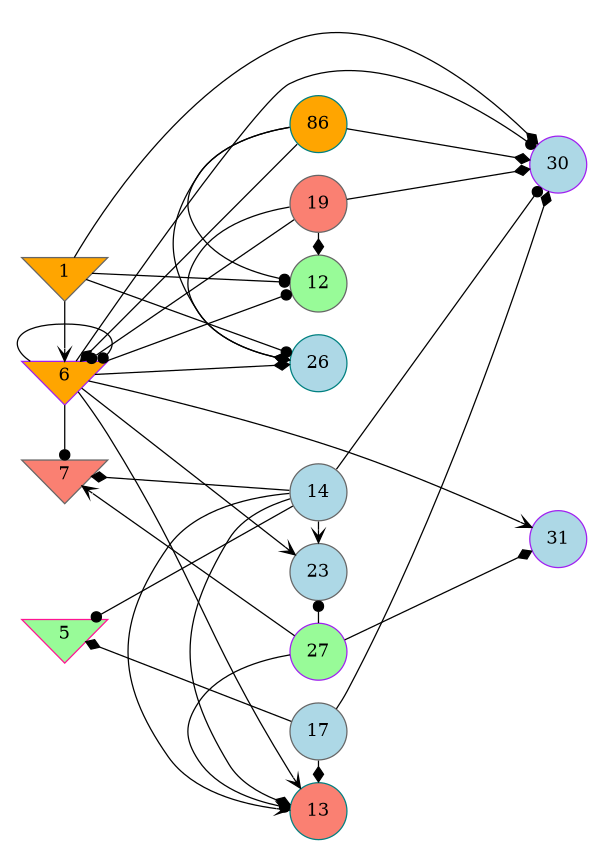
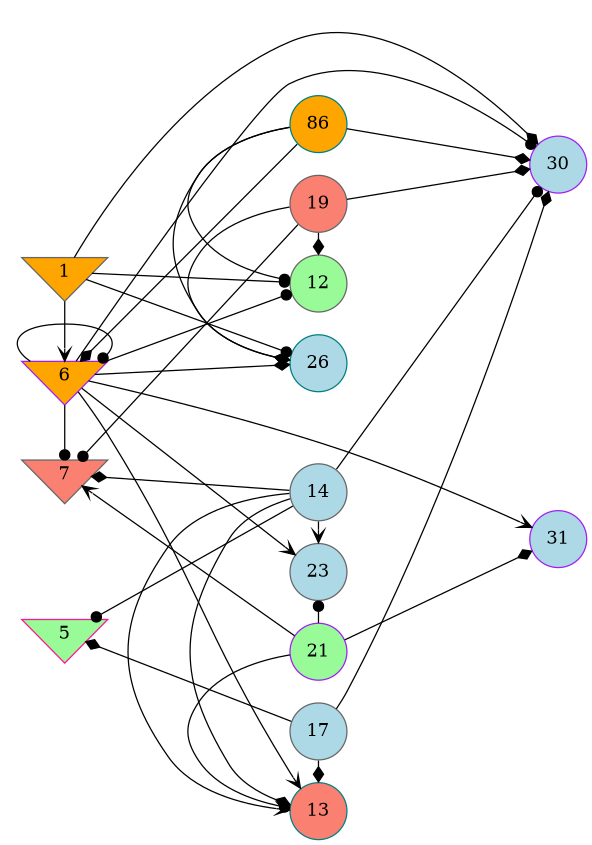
(180, 298) -> (192, 338)
(318, 652) -> (318, 652)
